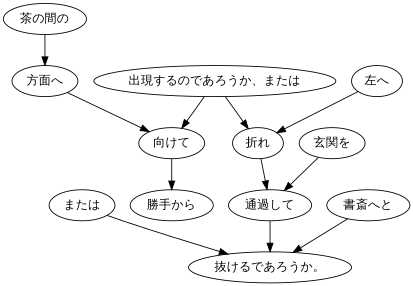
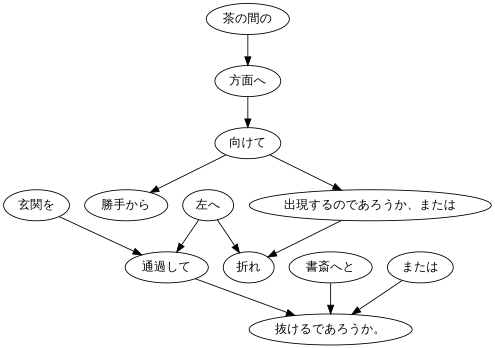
(196, 109) -> (302, 171)
(263, 170) -> (190, 232)
